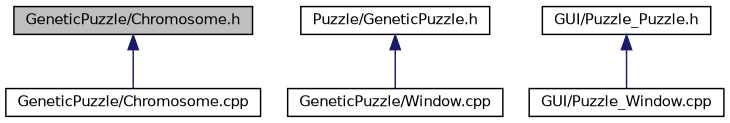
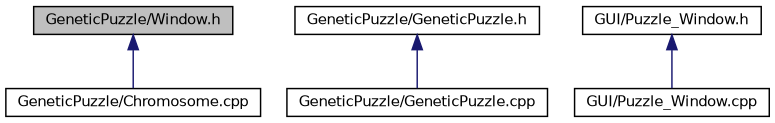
(133, 20) -> (133, 20)
(395, 20) -> (417, 20)
(627, 20) -> (672, 20)
(395, 102) -> (417, 102)
